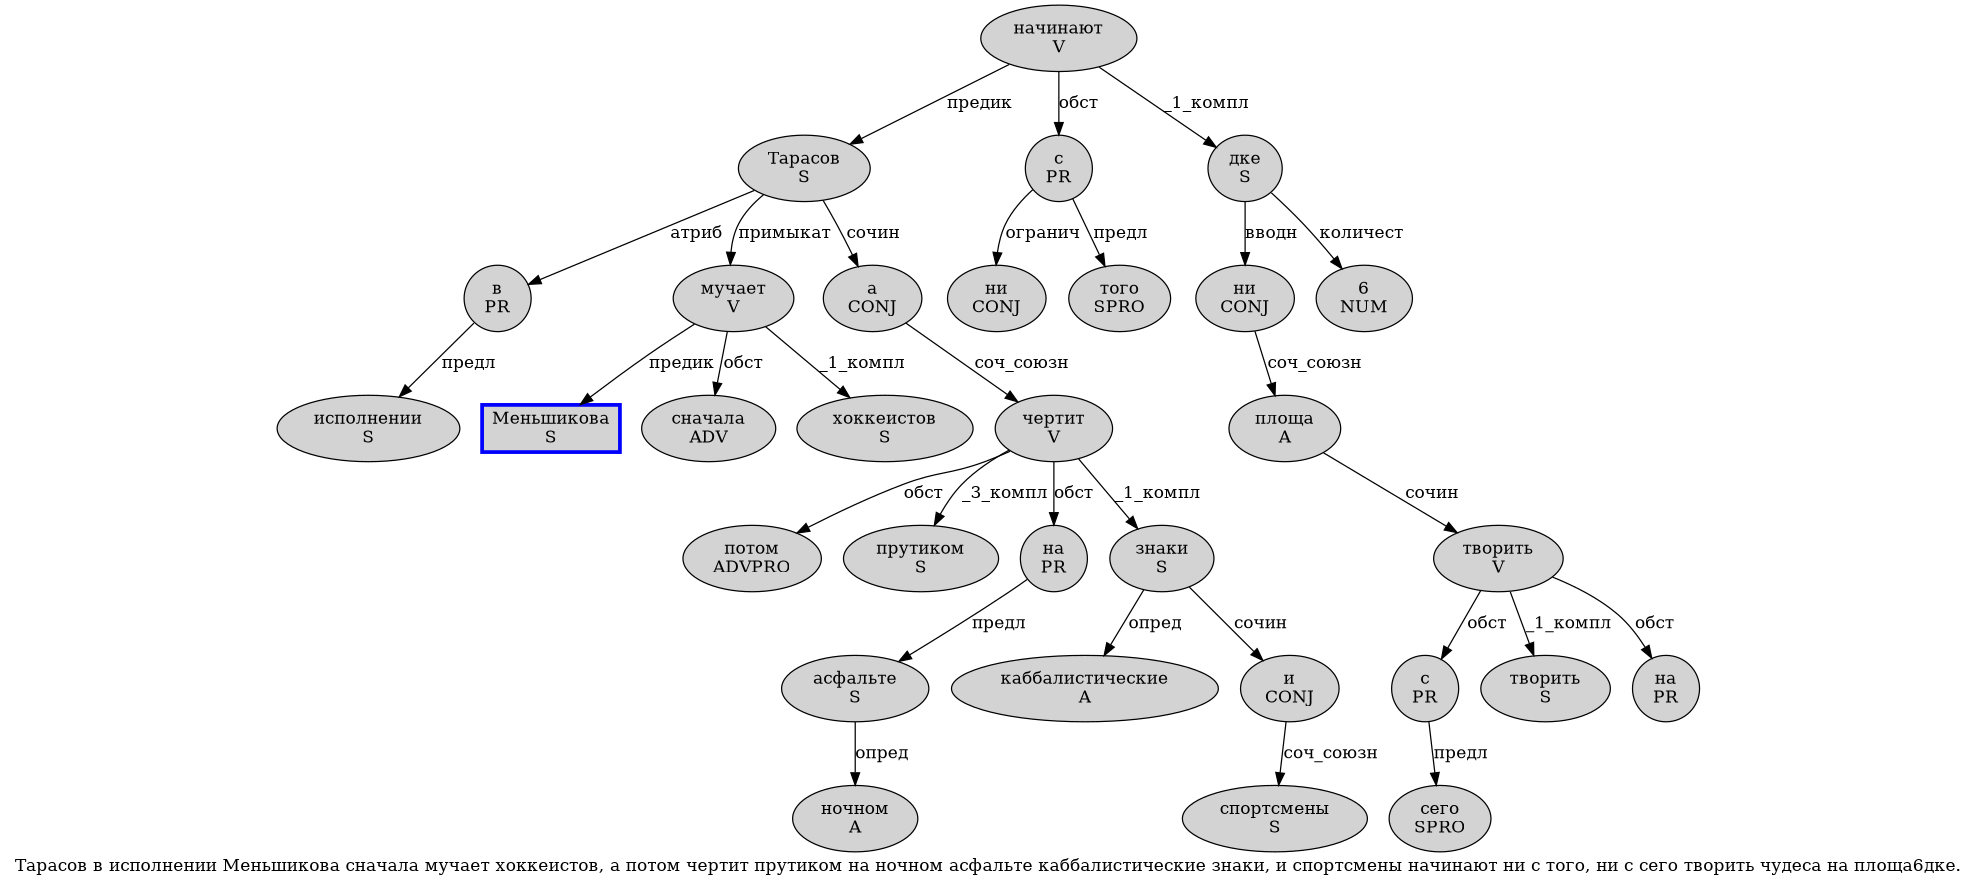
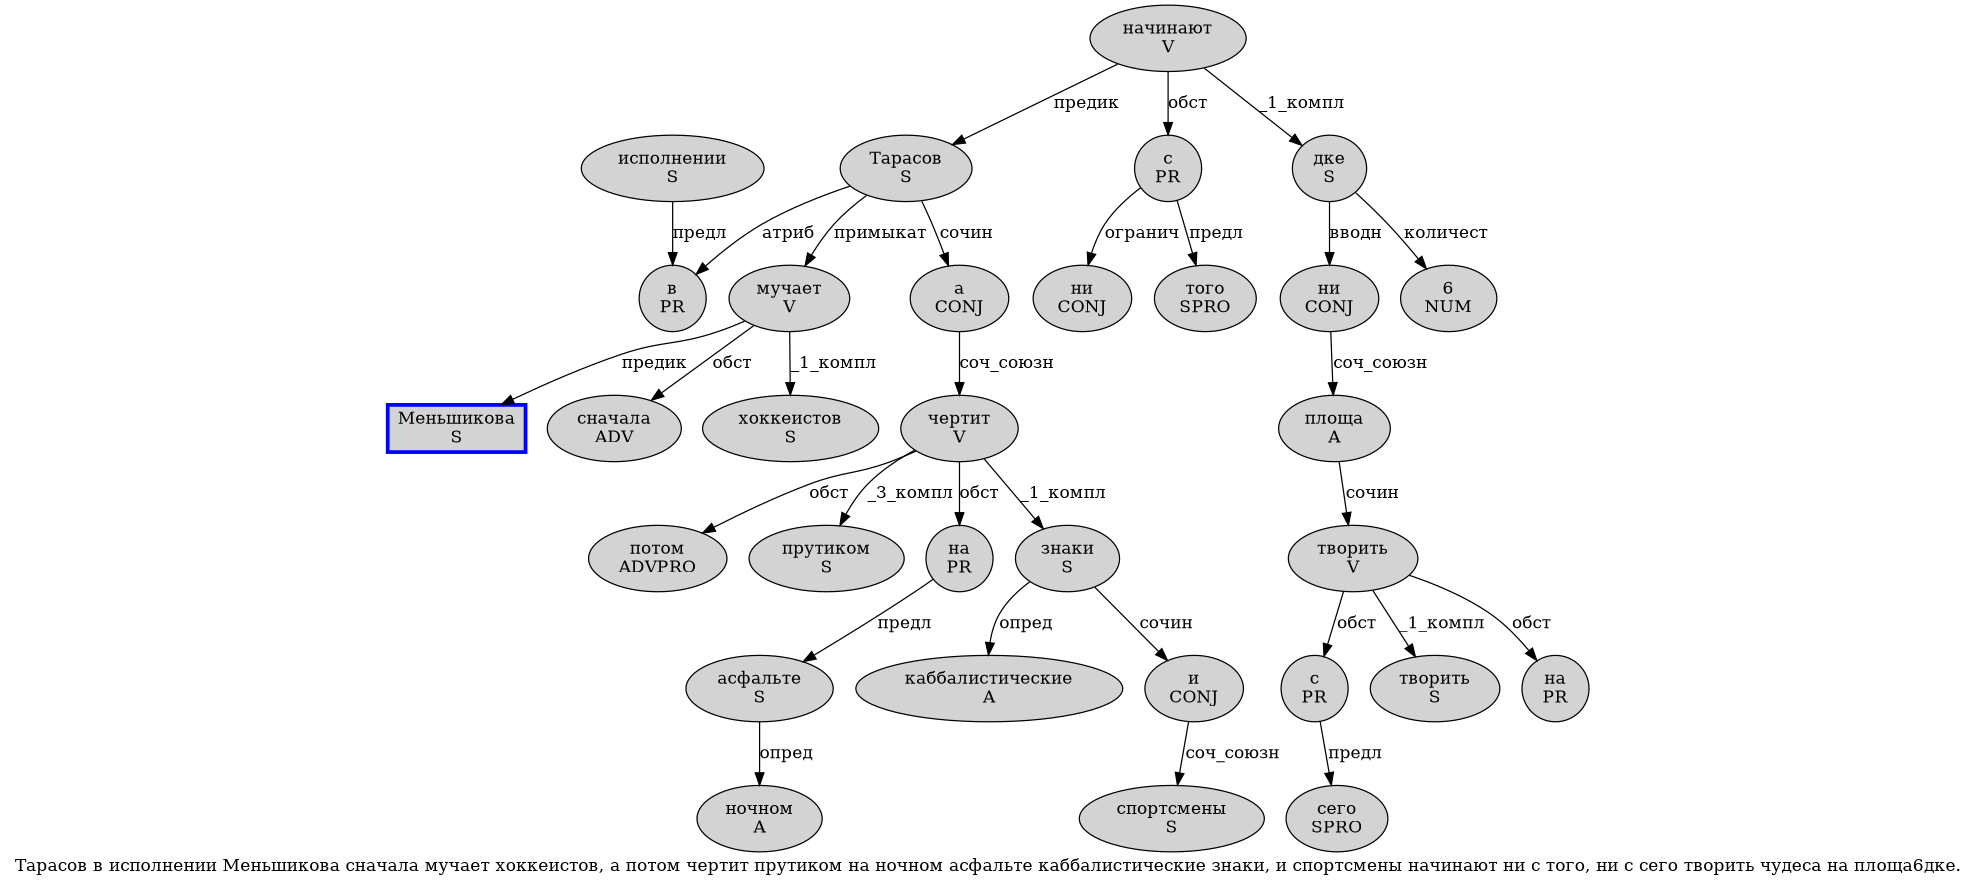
(441, 356) -> (673, 227)
